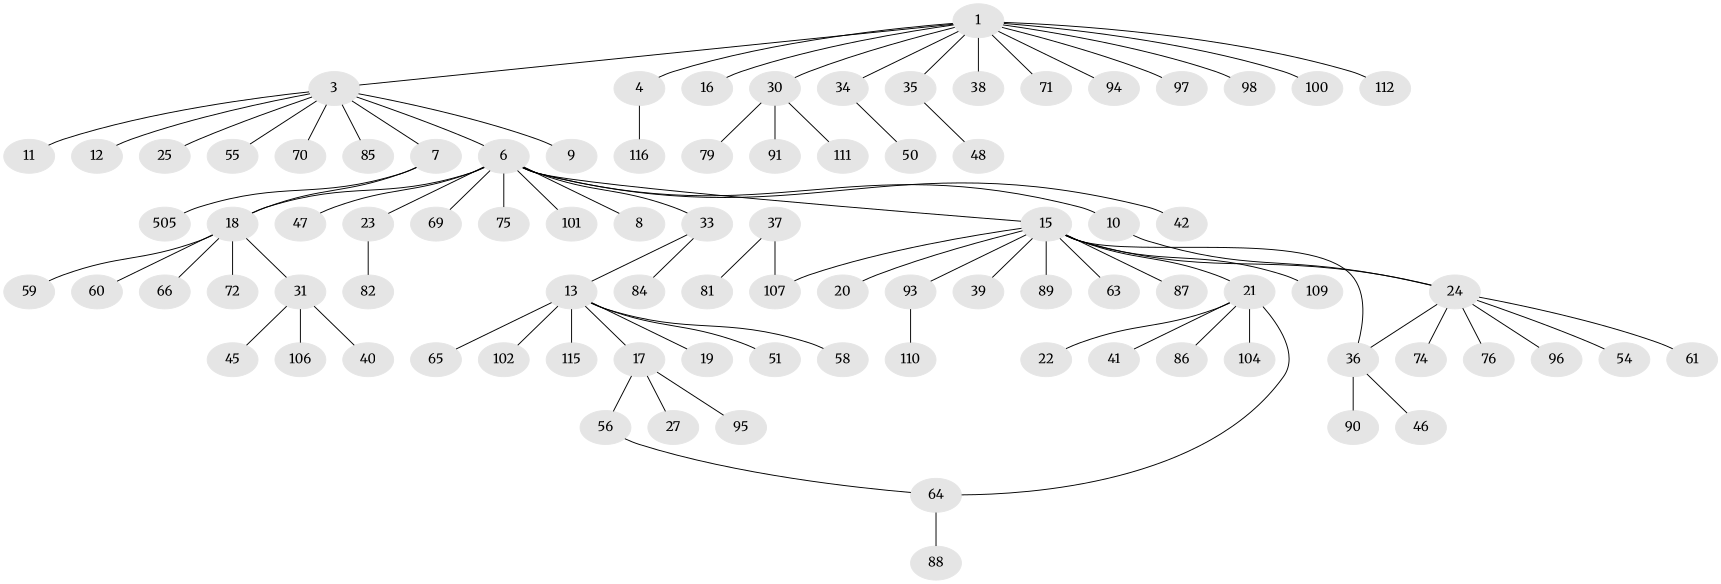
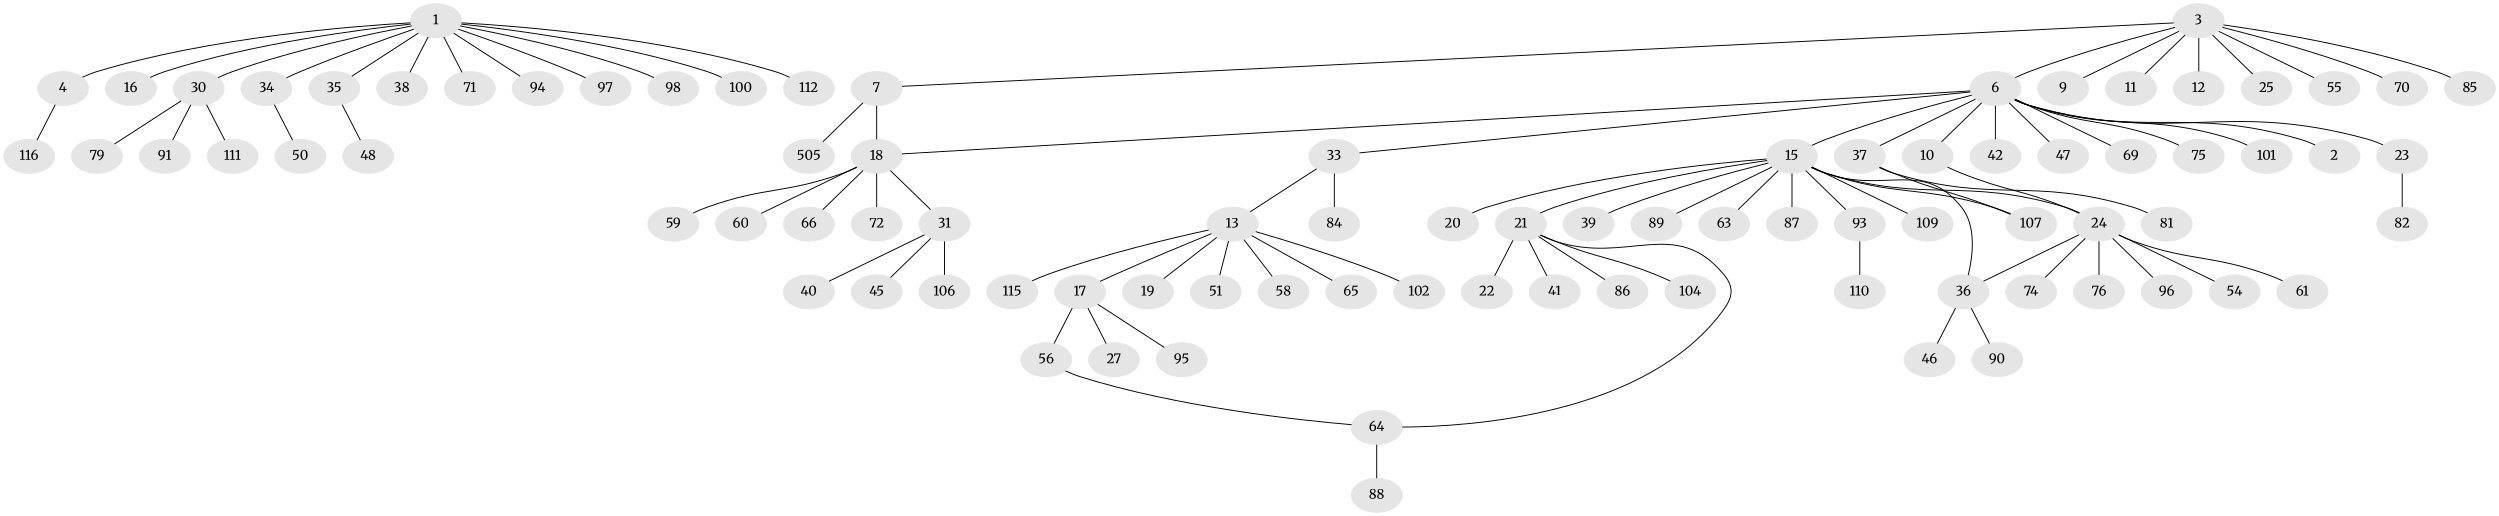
(656, 55) -> none
none -> (1928, 122)
(639, 224) -> (2334, 156)
